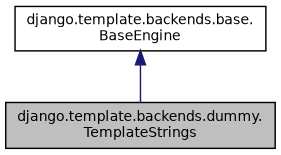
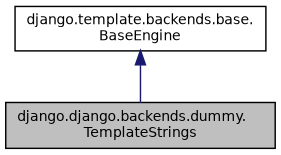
(140, 125) -> (140, 125)
